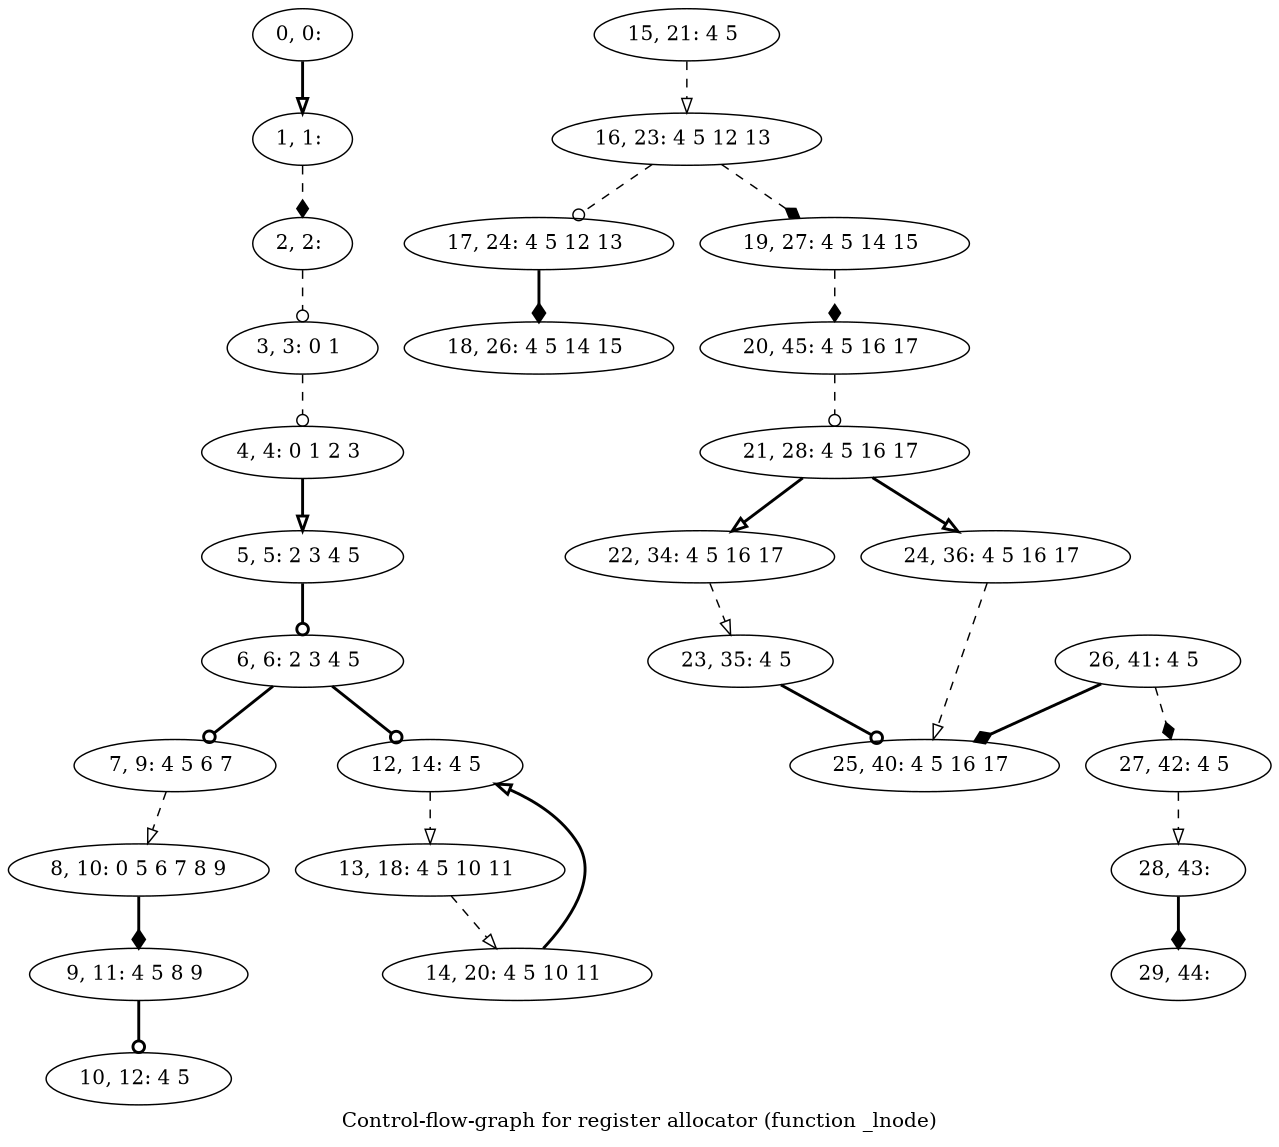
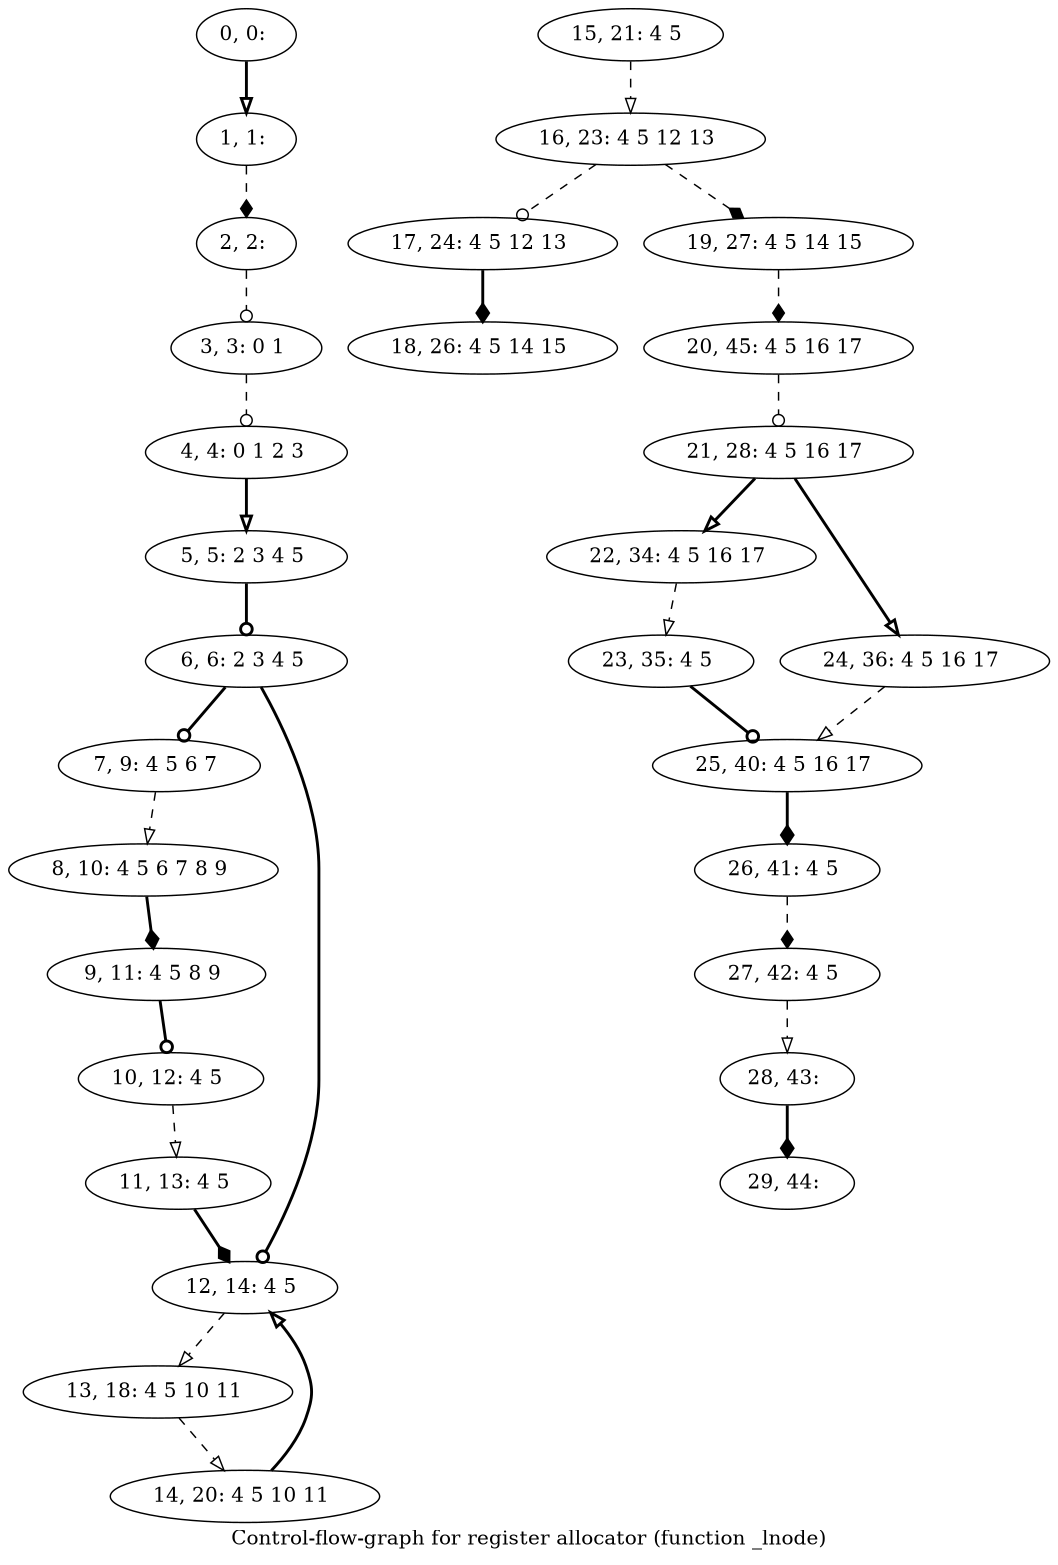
(1046, 709) -> (787, 809)
(139, 870) -> (143, 870)
none -> (178, 1183)
